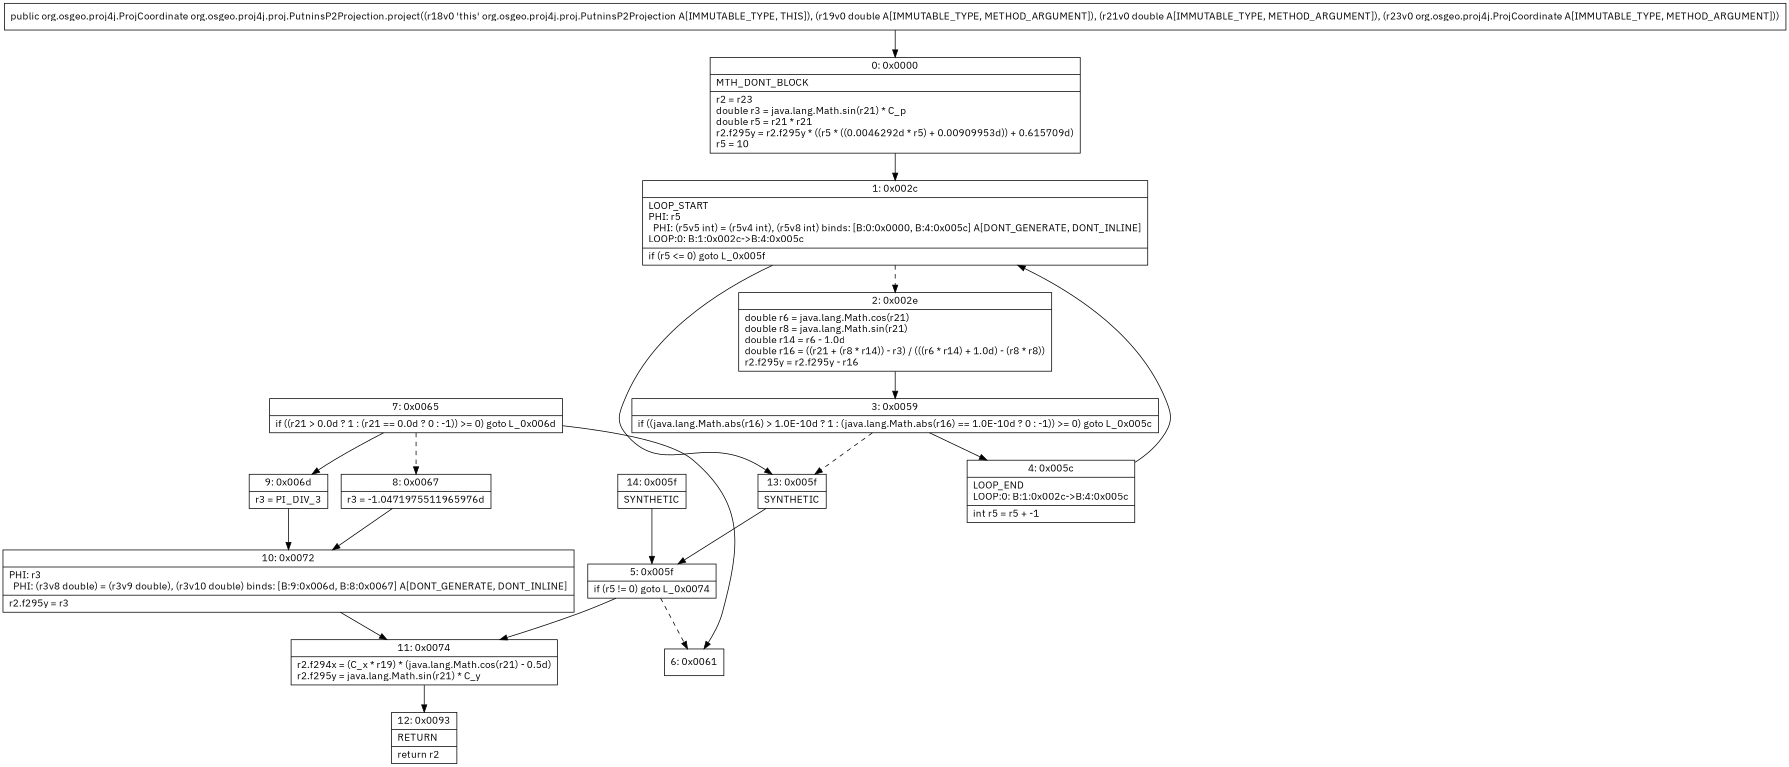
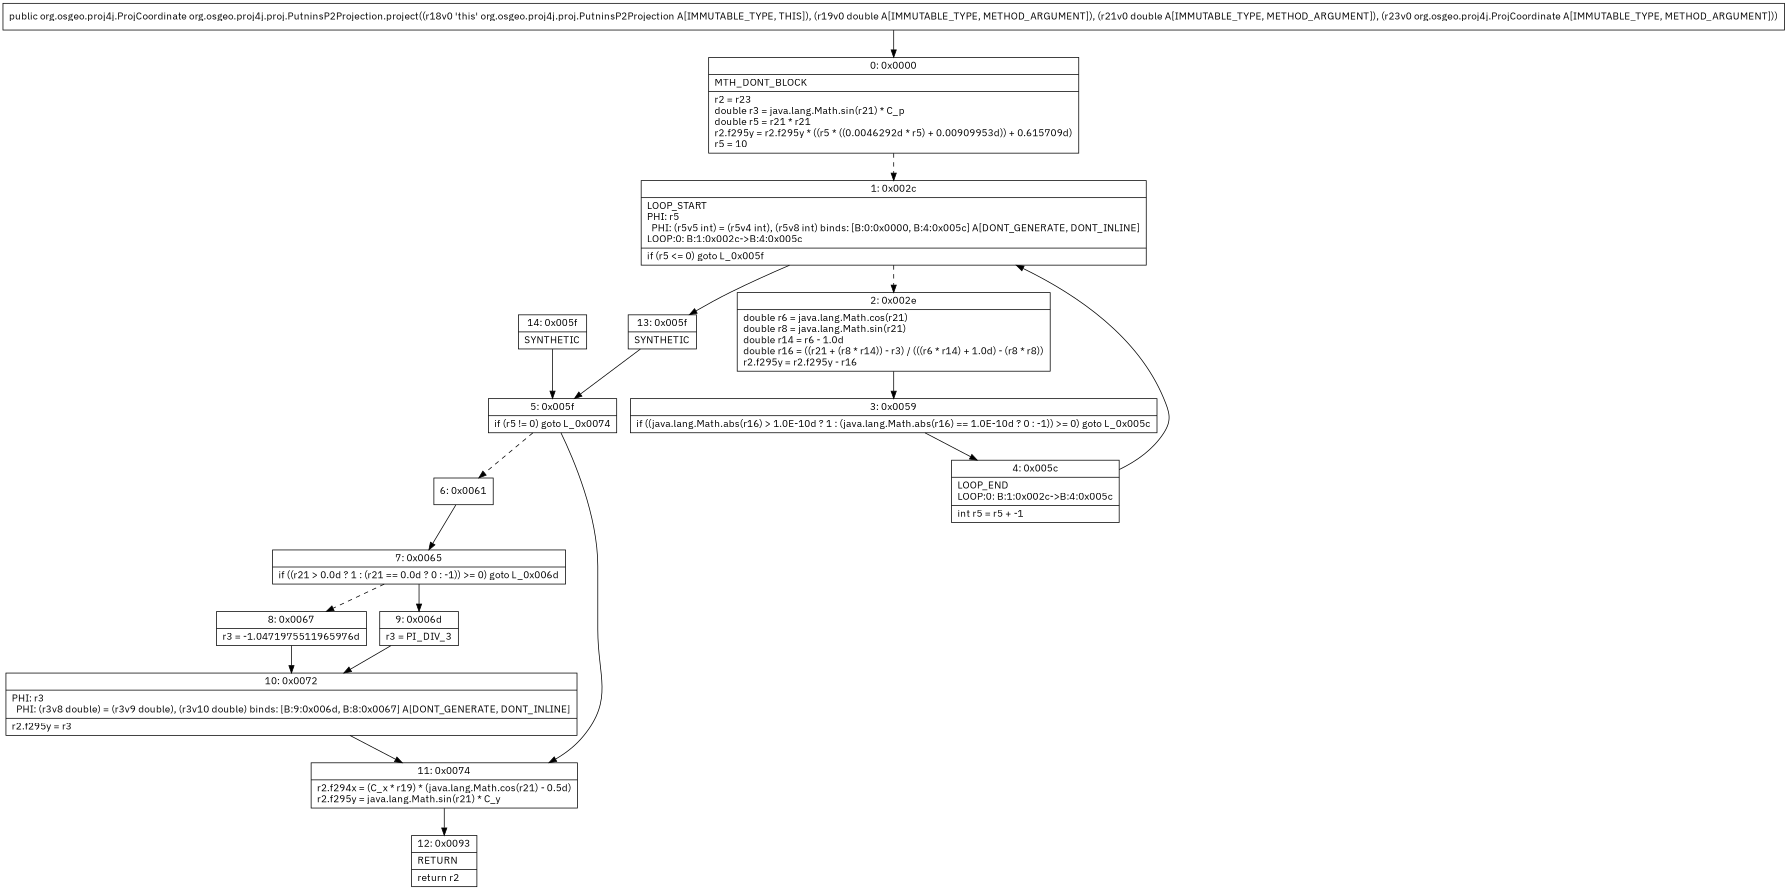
(895, 163) -> (894, 163)
(847, 451) -> none
(715, 484) -> (444, 524)
